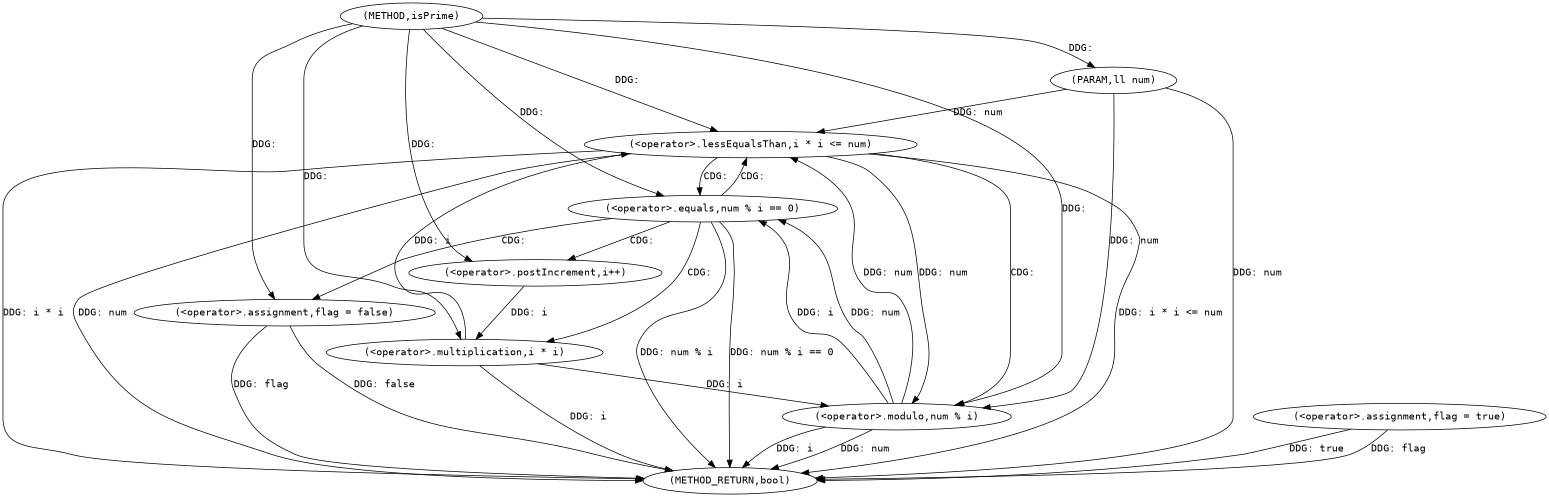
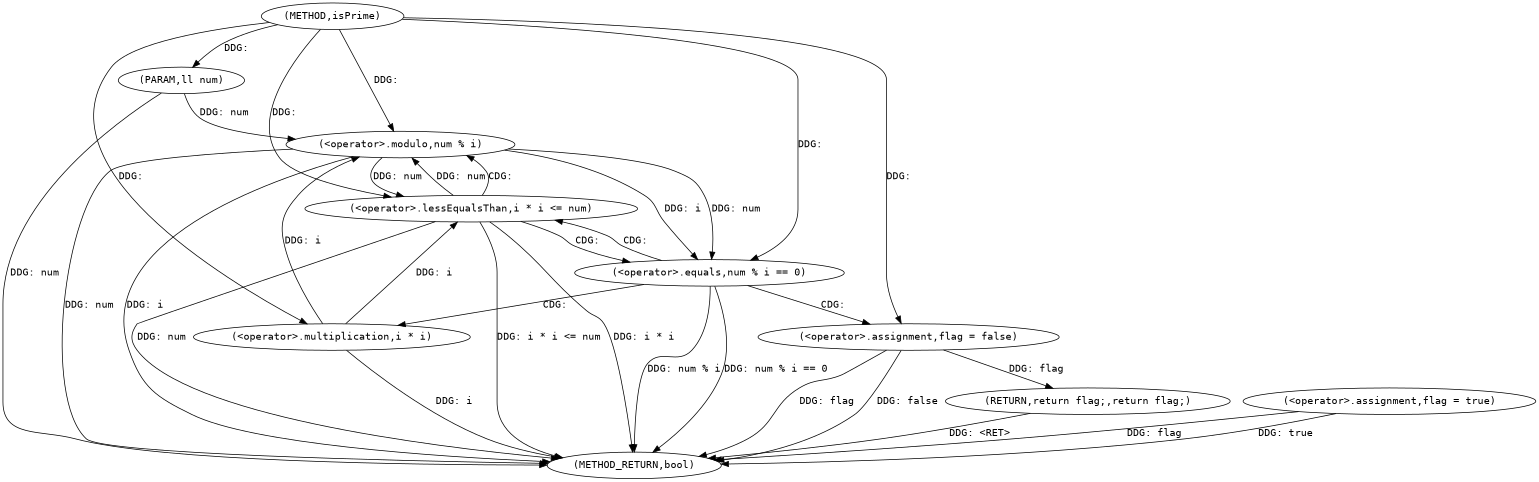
(957, 108) -> none
(535, 273) -> none
none -> (1088, 401)
